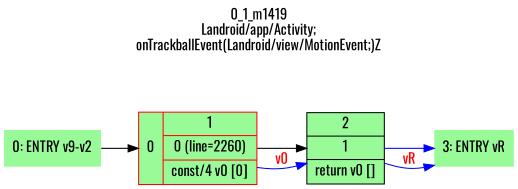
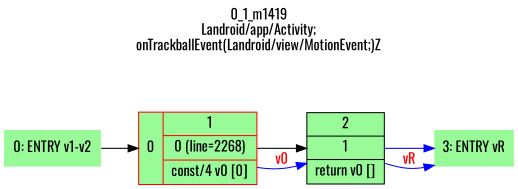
(210, 147) -> (210, 147)
(53, 148) -> (53, 148)
